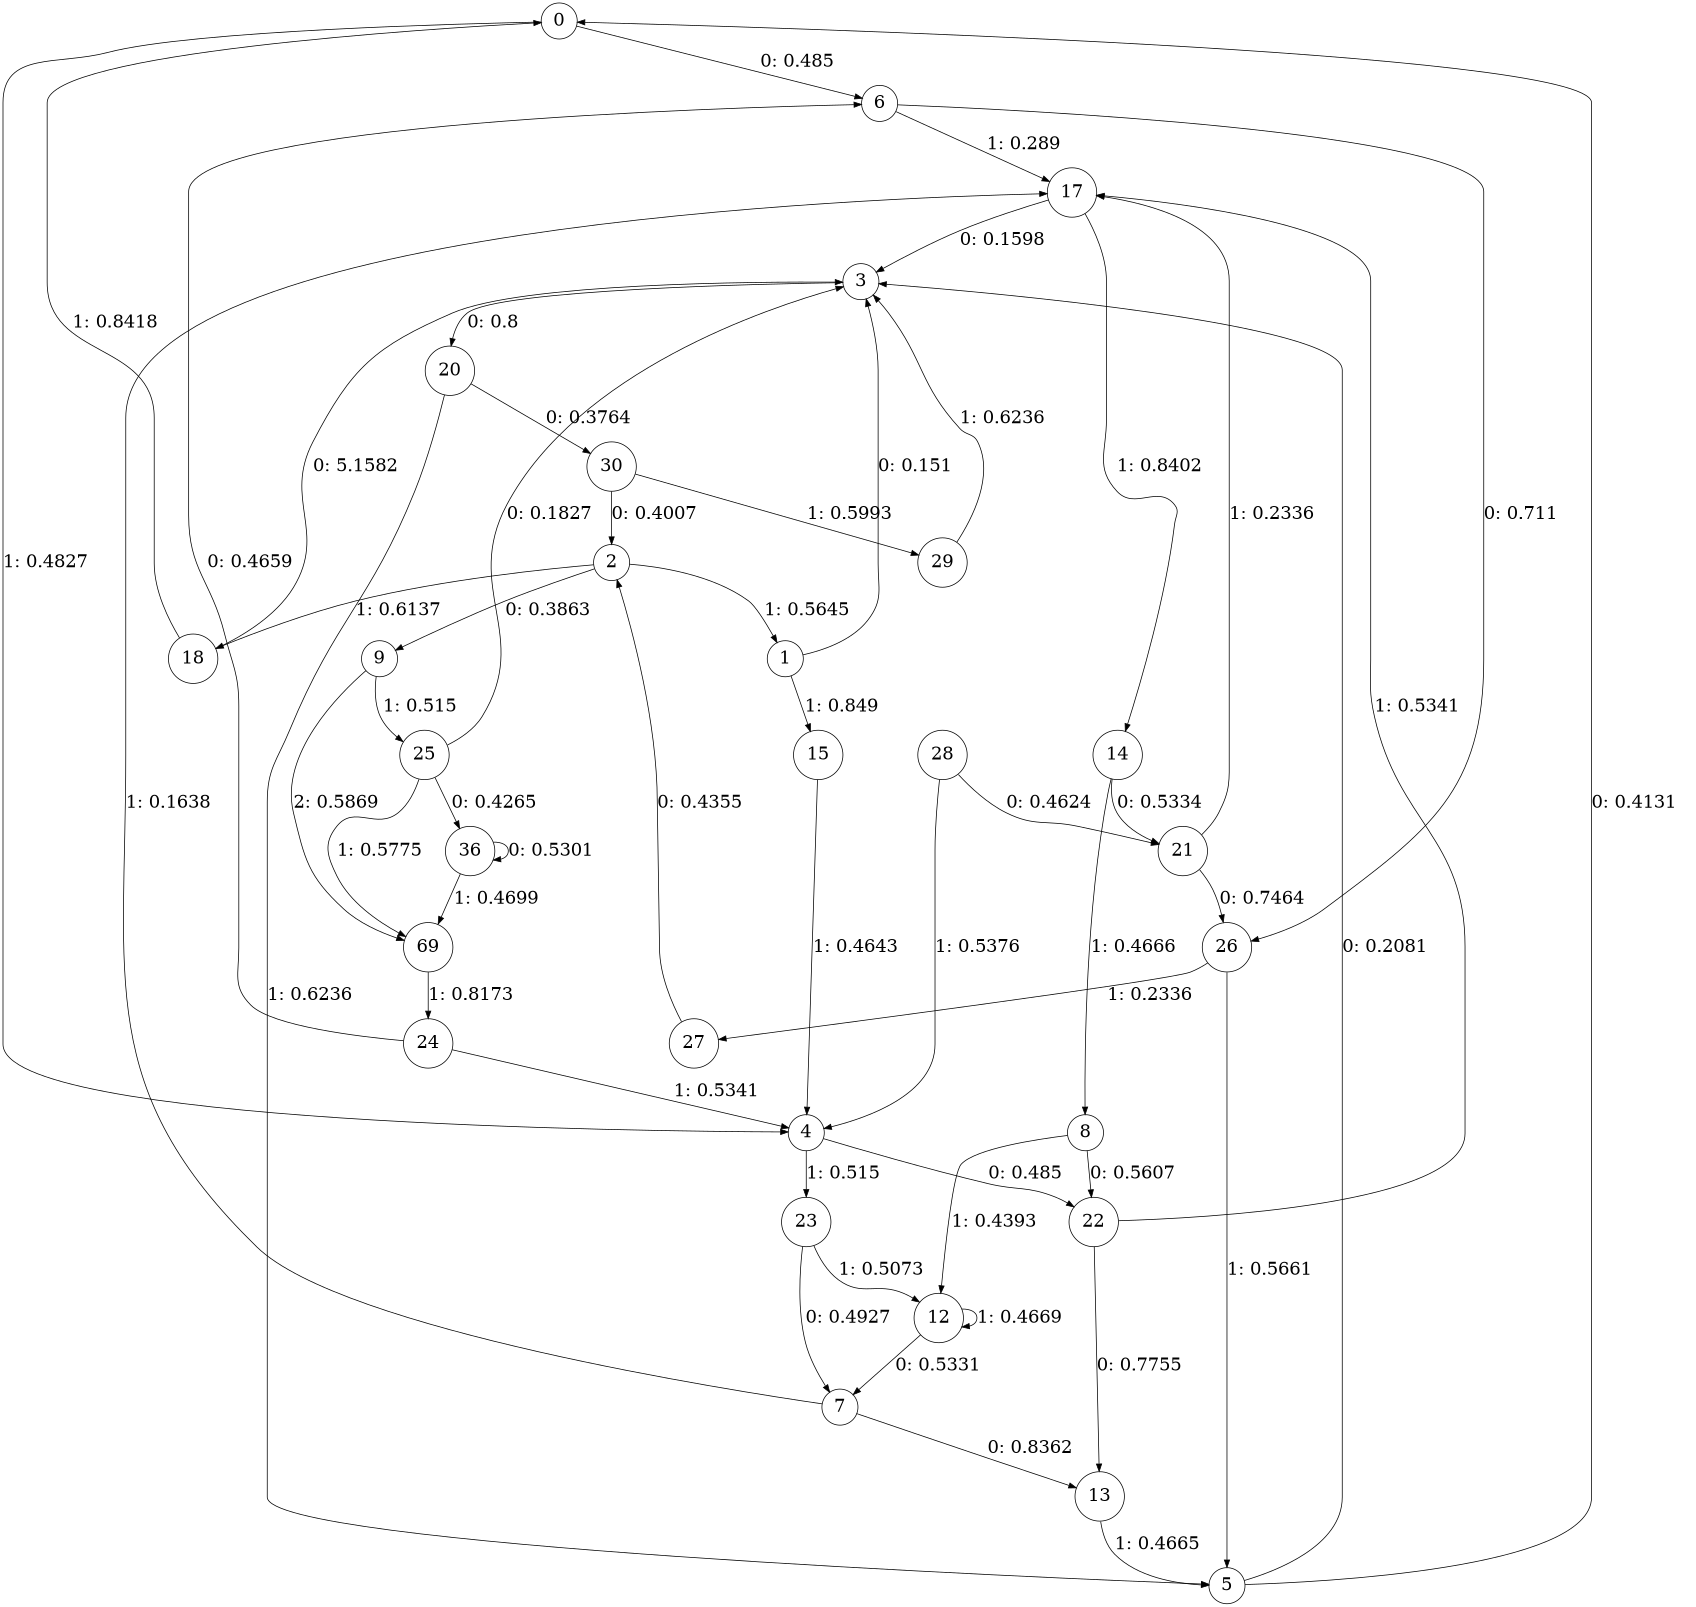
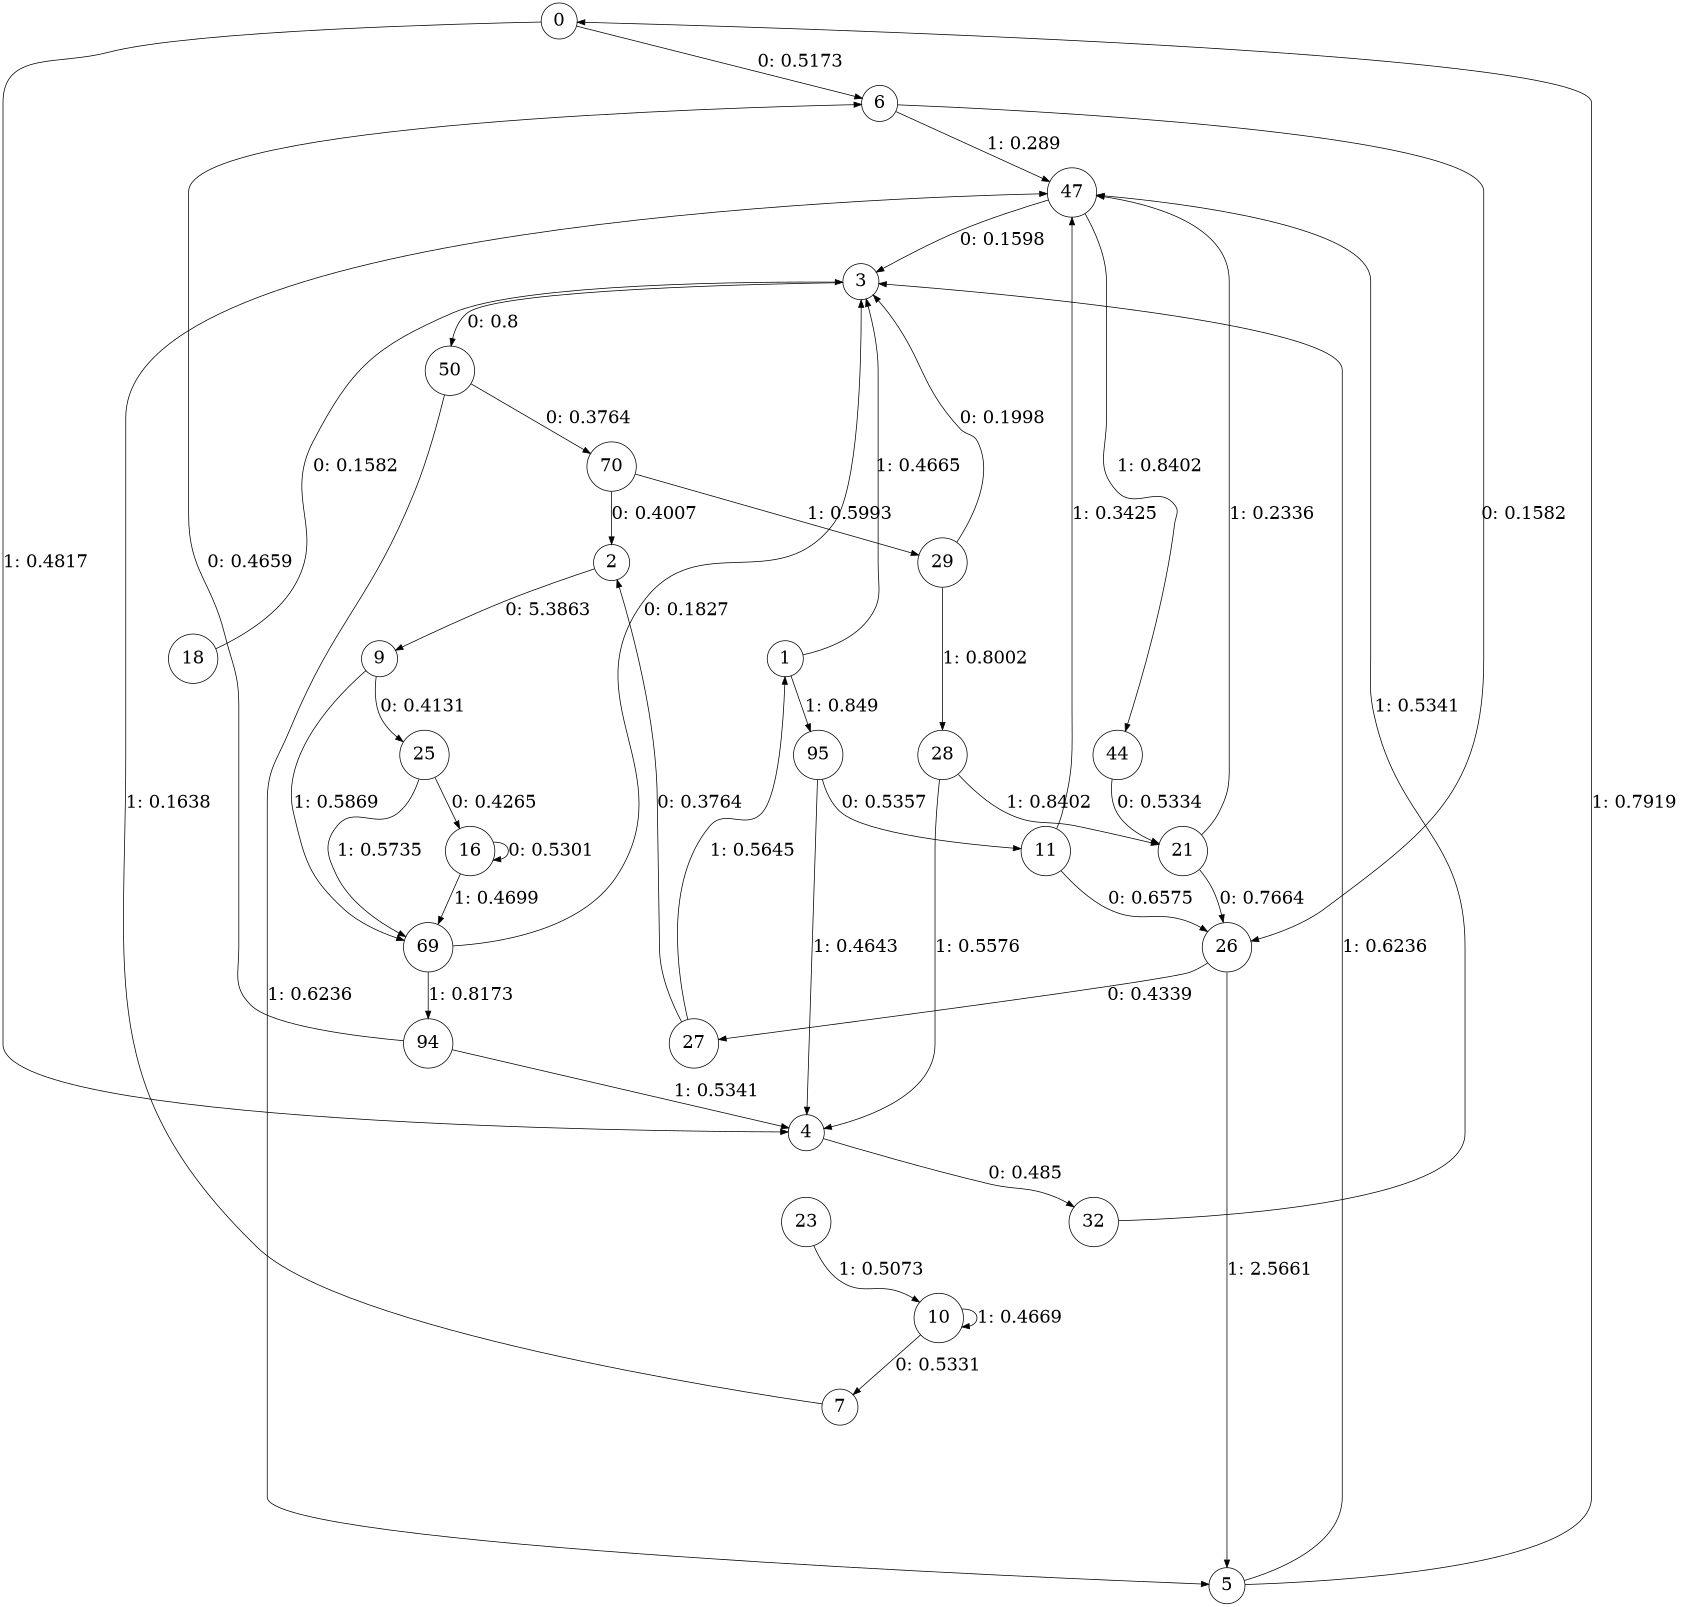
(808, 62) -> (808, 62)
(47, 147) -> none
(1072, 192) -> (1072, 192)
(450, 371) -> (450, 371)
(1011, 419) -> (1011, 419)
(548, 448) -> (635, 617)
(364, 467) -> (364, 467)
(612, 467) -> (612, 467)
(926, 467) -> (926, 467)
(1532, 514) -> (1532, 514)
(54, 563) -> (54, 563)
(712, 582) -> (706, 831)
(405, 590) -> none
(556, 611) -> (556, 611)
none -> (943, 655)
(431, 707) -> (431, 707)
(818, 755) -> (818, 755)
(1118, 755) -> (1118, 755)
(344, 803) -> (344, 803)
(708, 803) -> (708, 803)
(1057, 803) -> (1057, 803)
(1642, 803) -> (1642, 803)
(388, 851) -> (388, 851)
(470, 851) -> (470, 851)
none -> (1046, 851)
(1270, 899) -> (1270, 899)
(986, 947) -> (986, 947)
(1393, 947) -> (1393, 947)
(1158, 995) -> (1158, 995)
(428, 1043) -> (428, 1043)
(1085, 1133) -> none
(806, 1170) -> none
(1094, 1222) -> (1094, 1222)
(1278, 1270) -> (1278, 1270)
(939, 1318) -> (939, 1318)
(801, 1319) -> none
(1100, 1496) -> none
